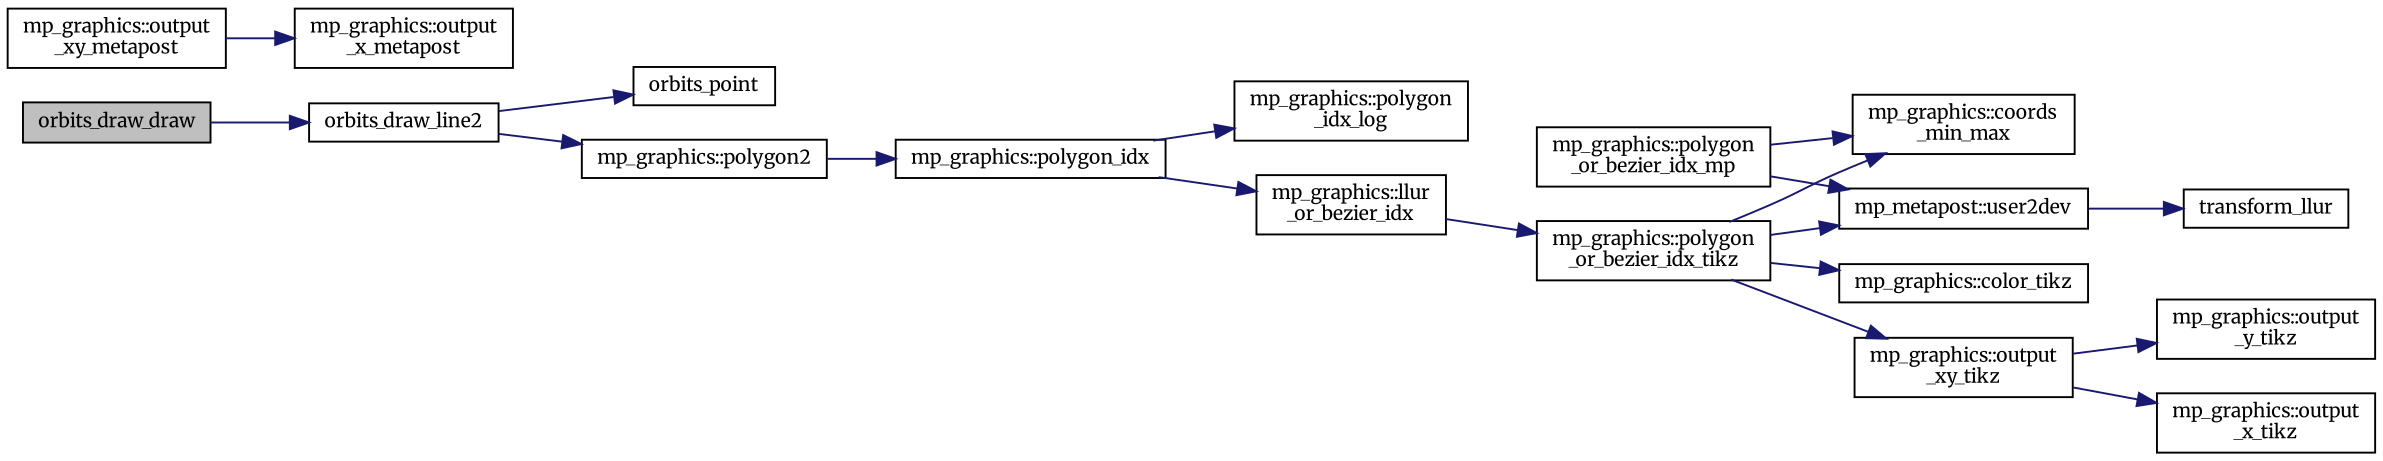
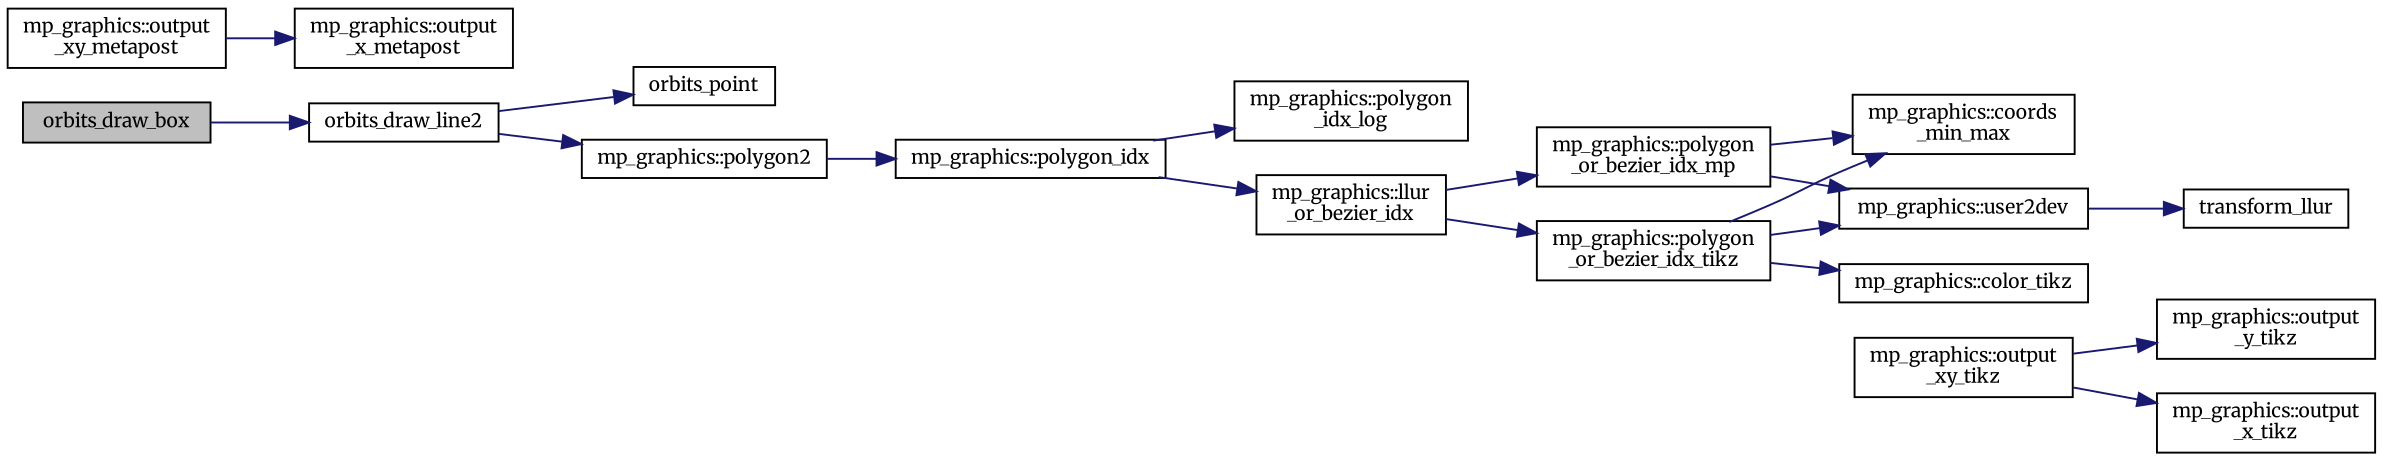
(117, 122) -> (117, 122)
none -> (1482, 184)
(1964, 209) -> (1964, 209)
(1800, 306) -> none
